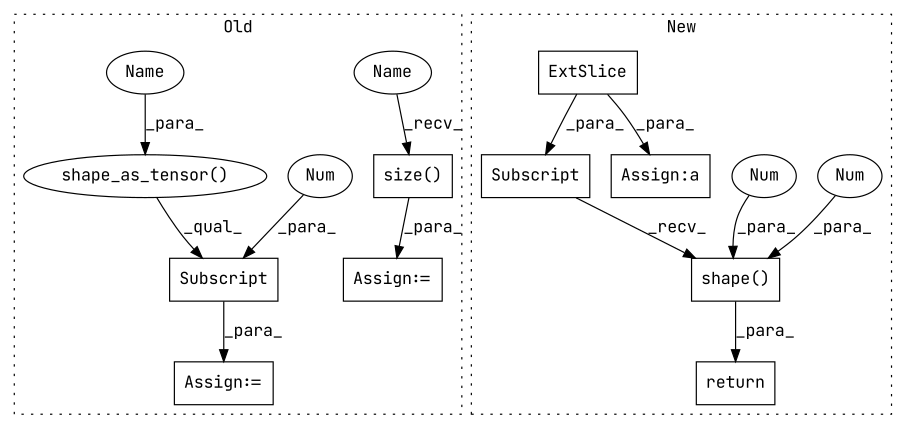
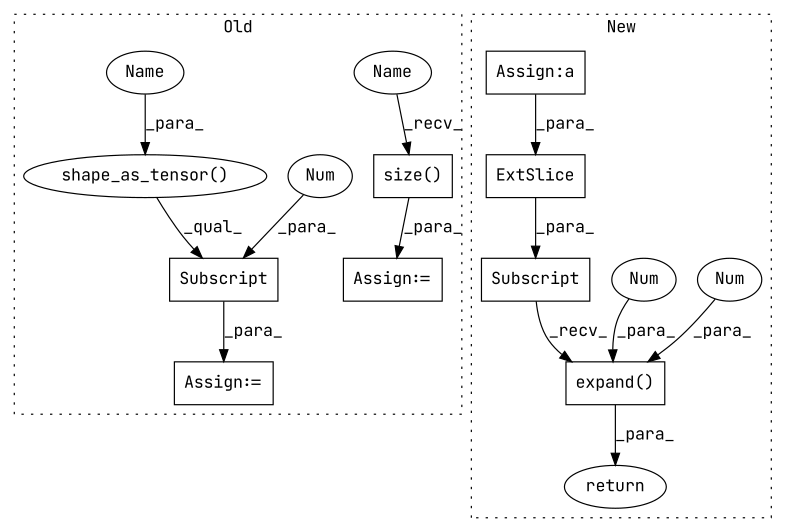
(627, 118) -> (536, 118)
(736, 280) -> (615, 383)
(736, 383) -> (615, 487)
